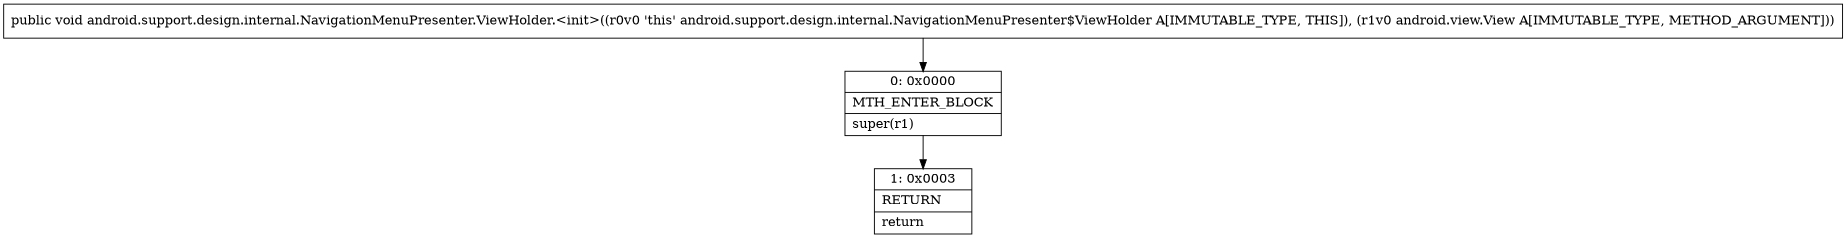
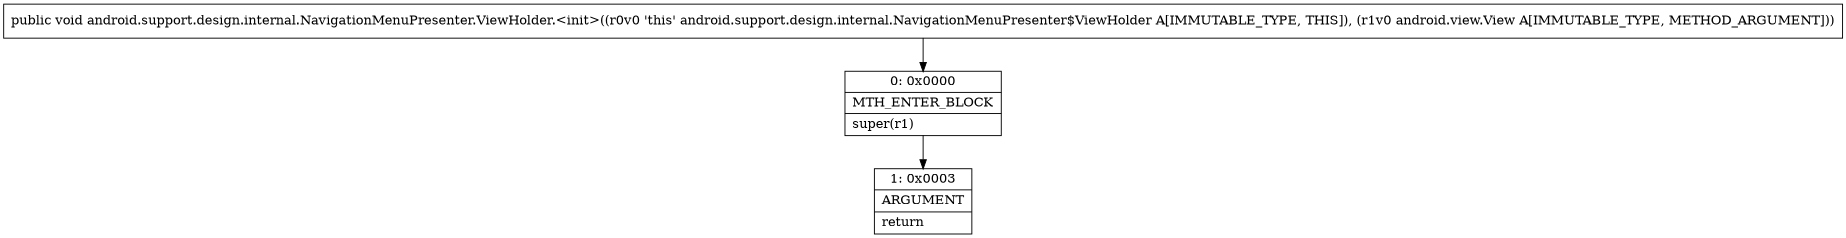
(912, 200) -> (923, 200)
